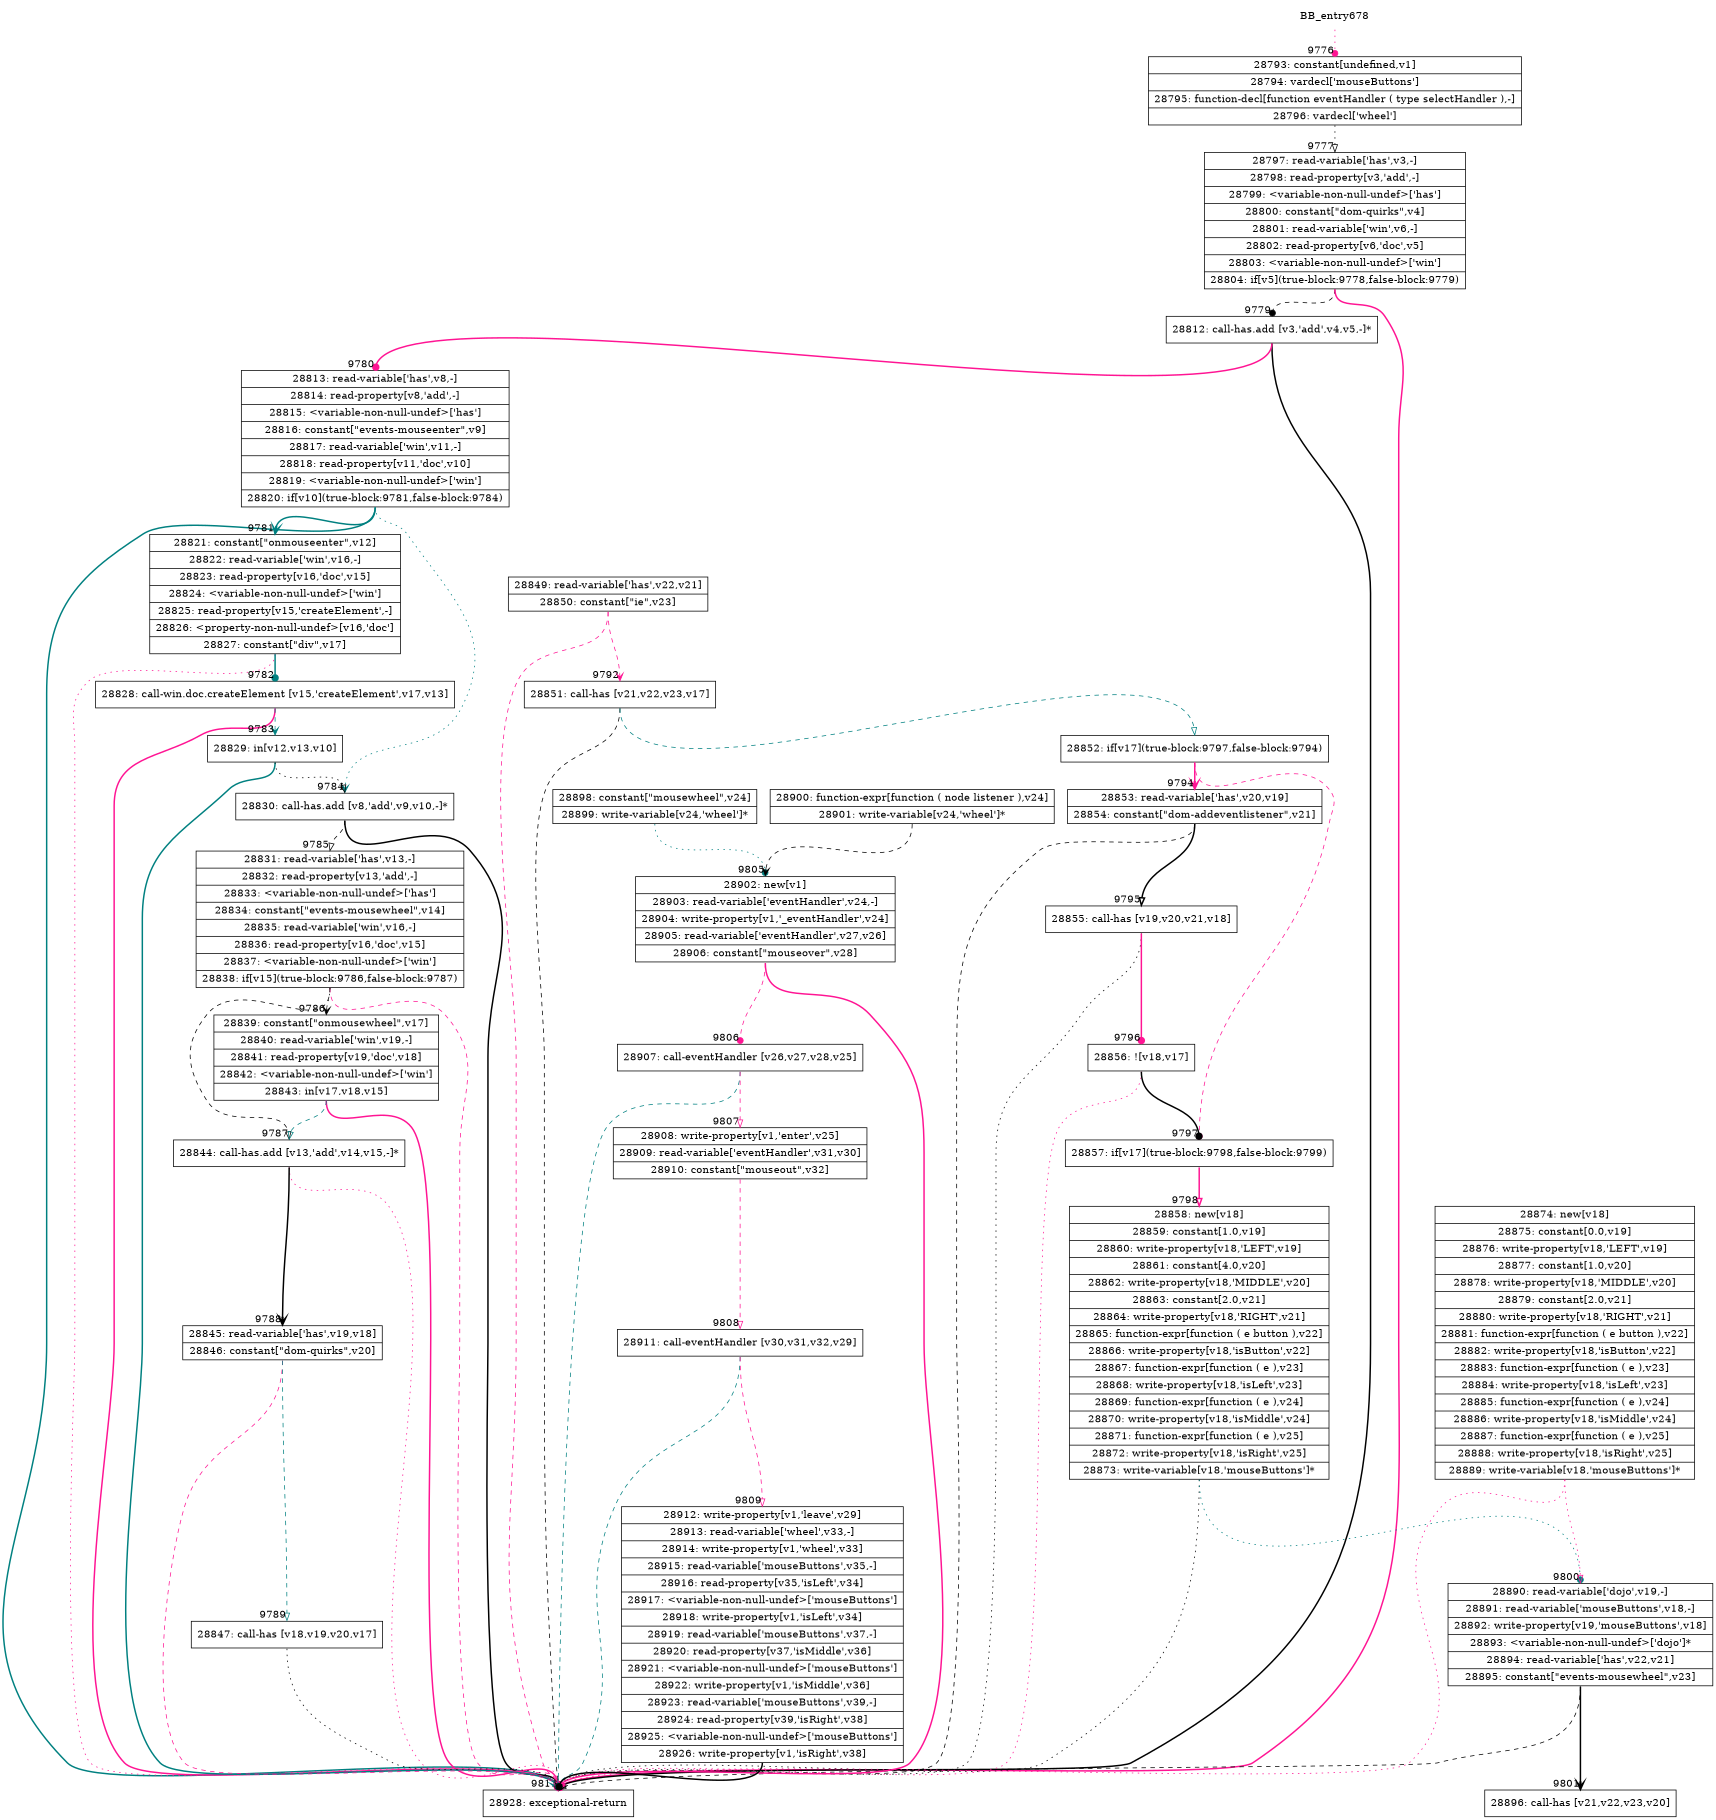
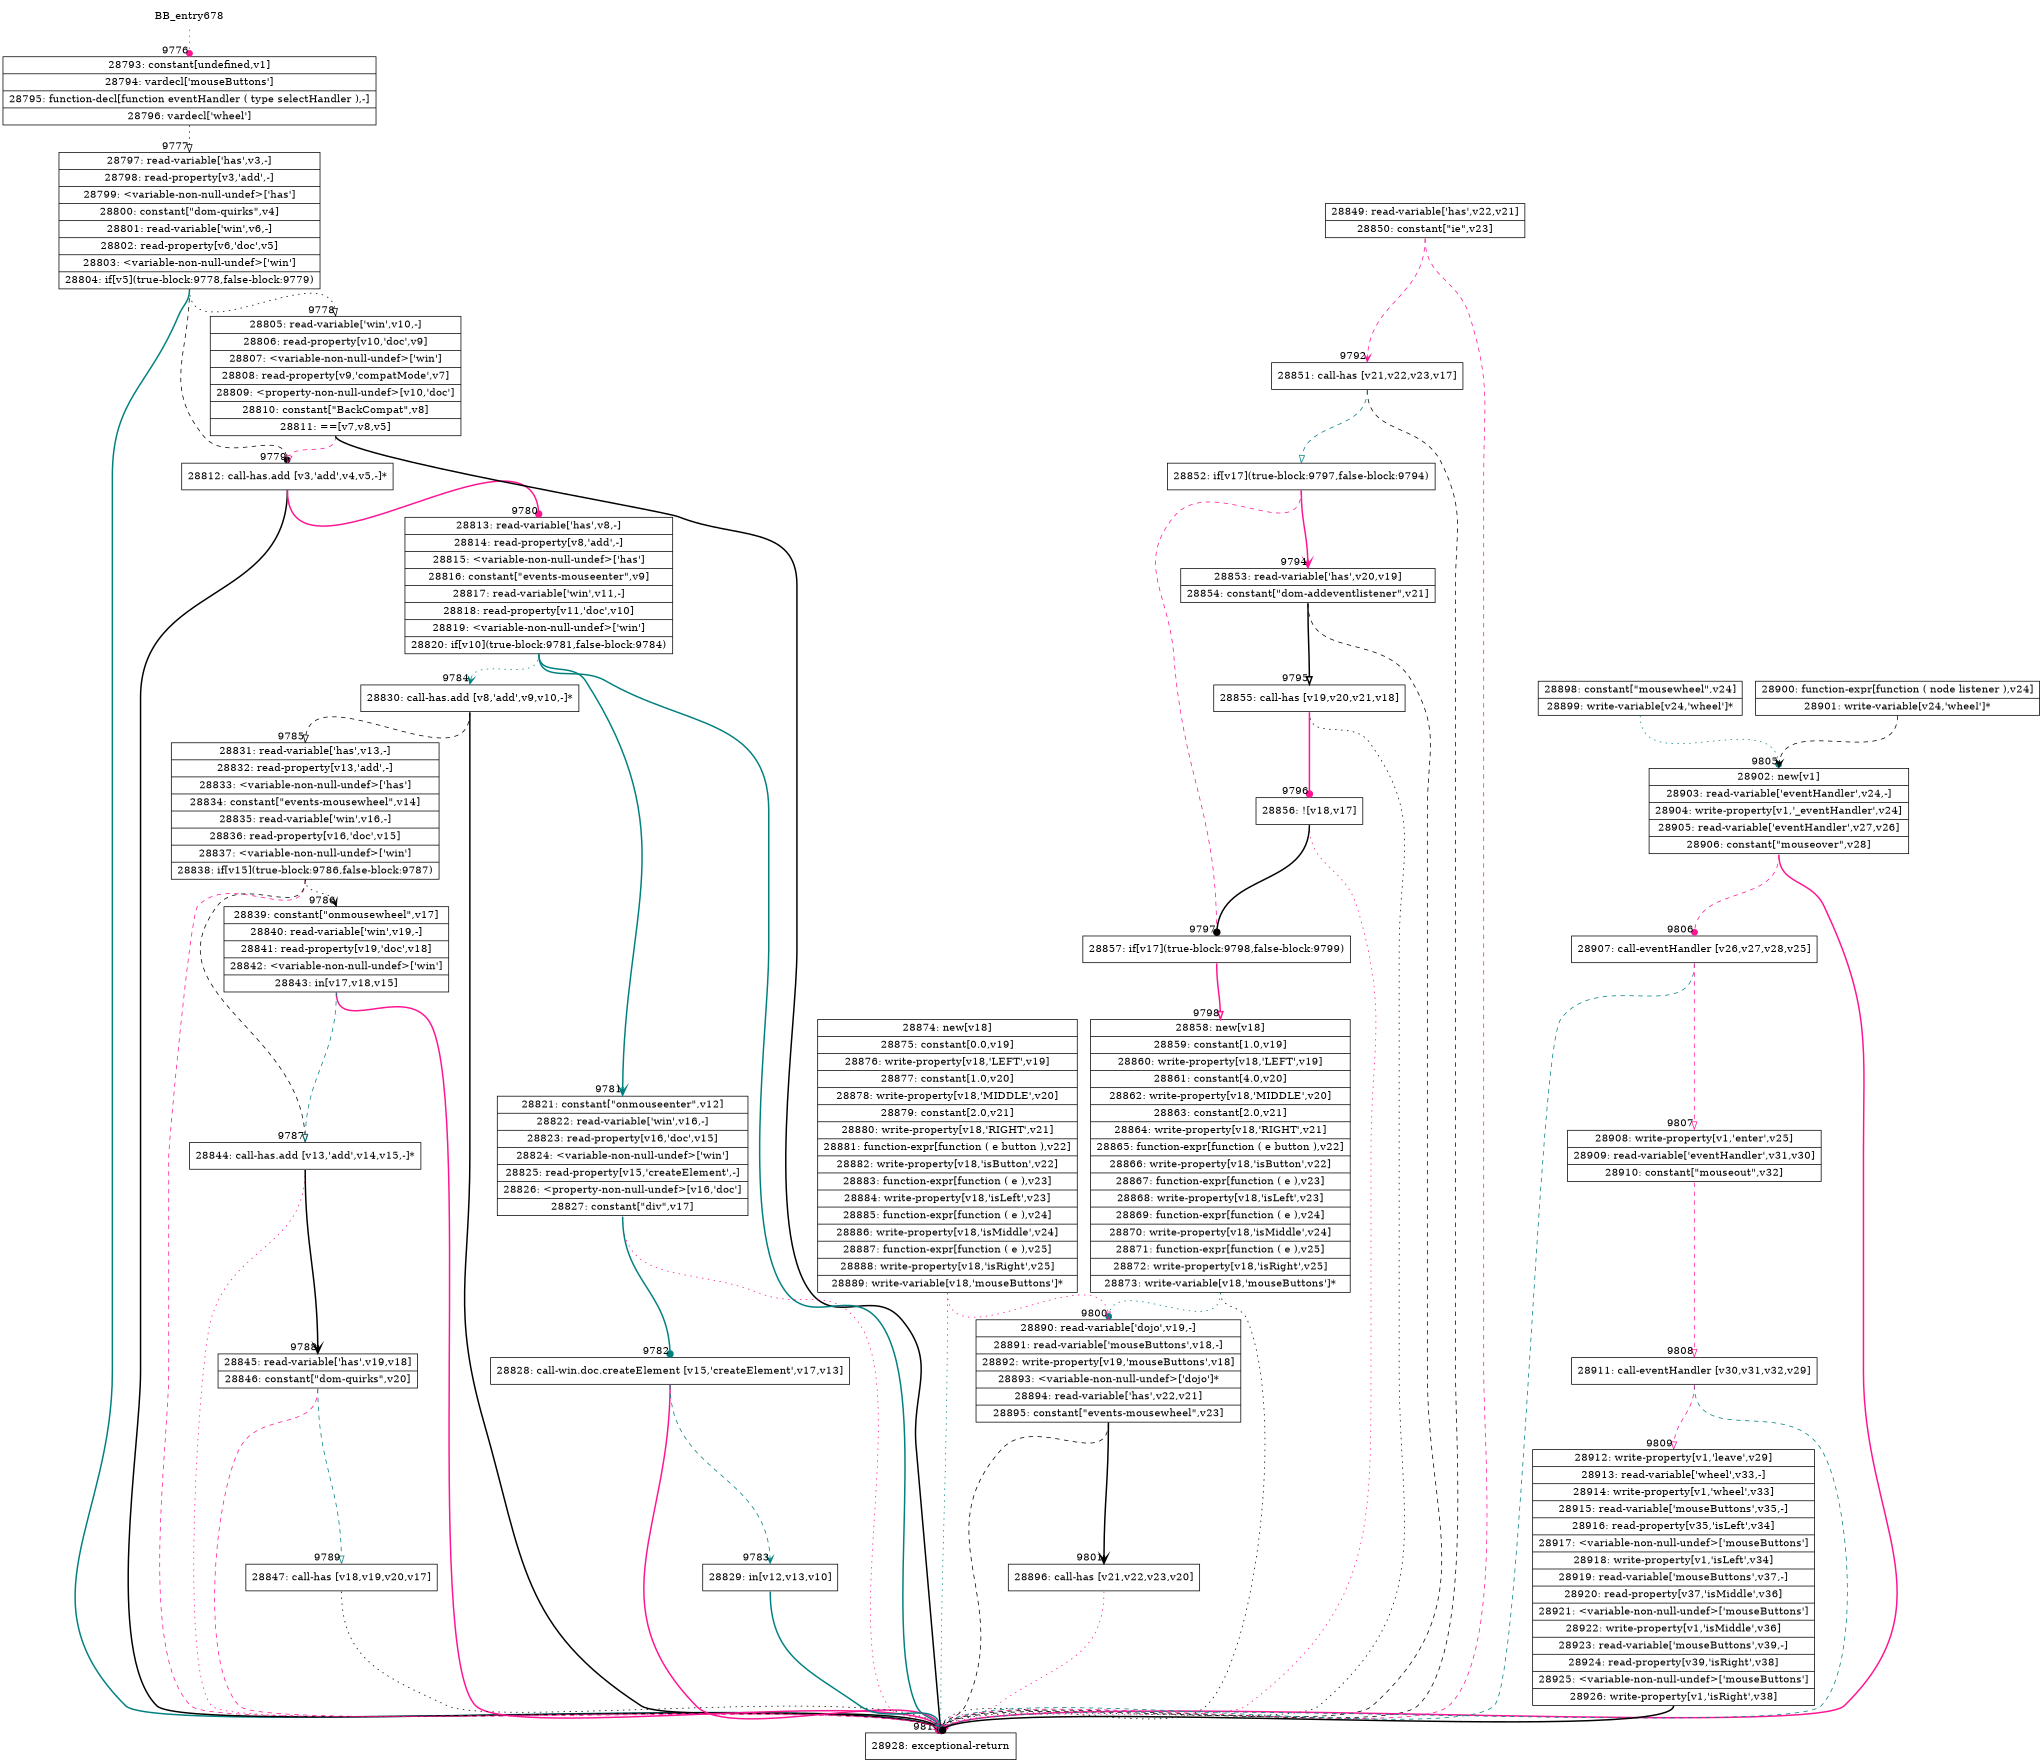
none -> (336, 376)
(306, 778) -> none
(1370, 1373) -> (135, 1462)
(1399, 1378) -> (110, 1404)
none -> (1041, 1678)
(1225, 1774) -> (944, 1509)
